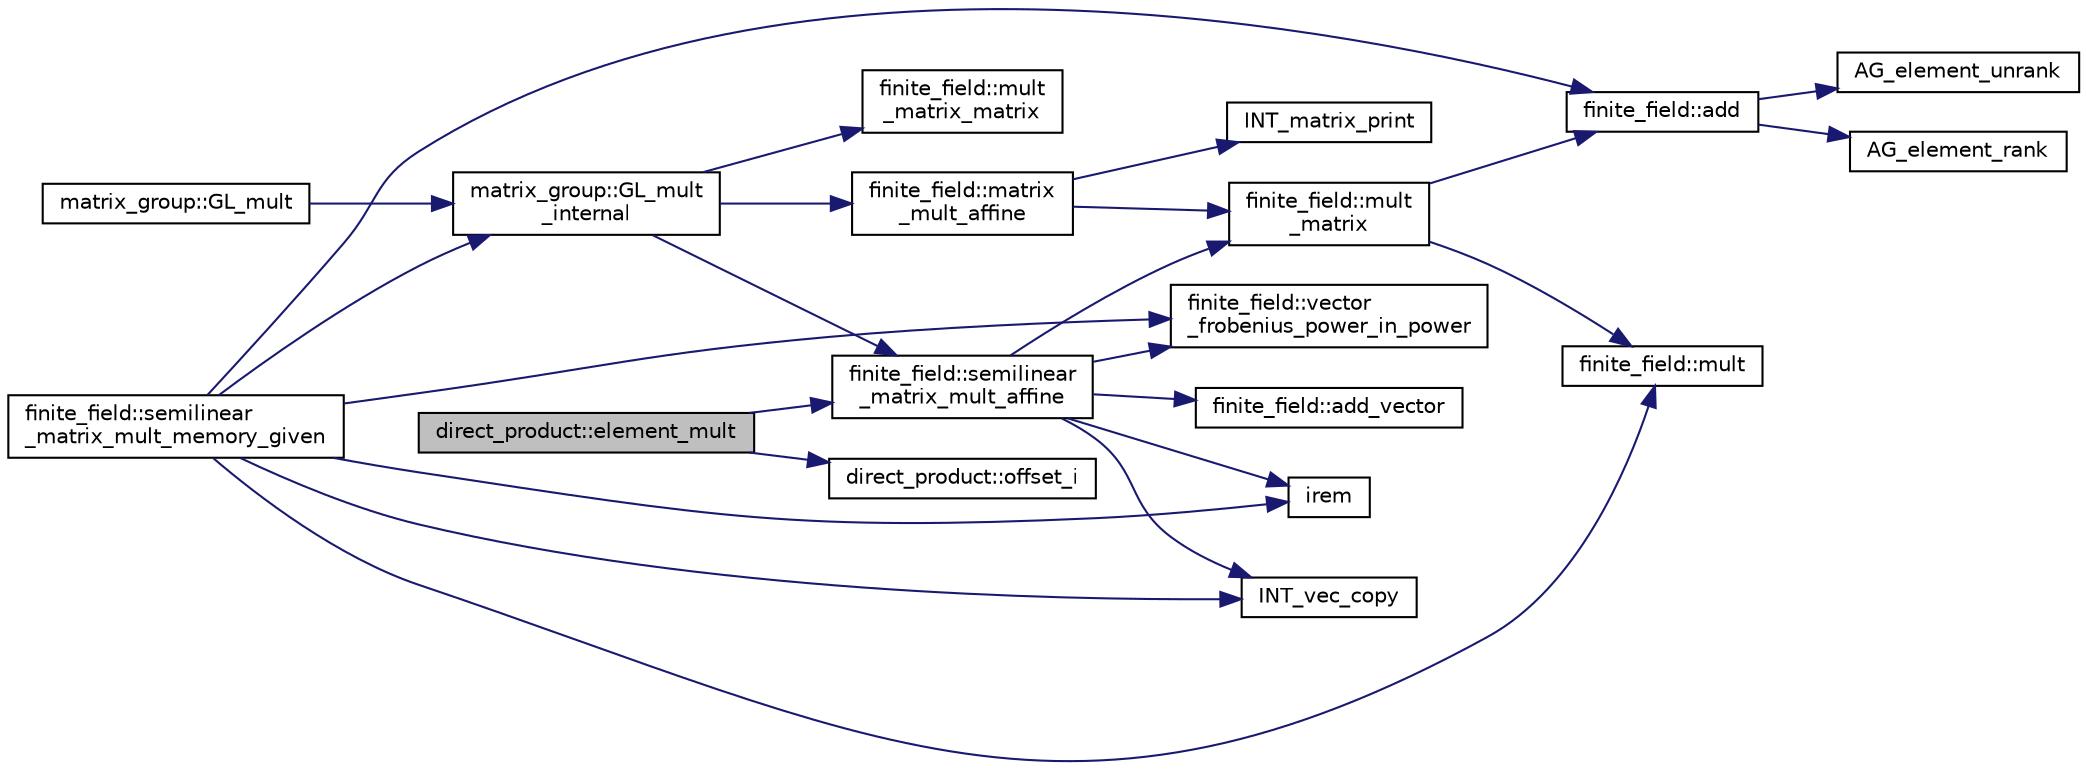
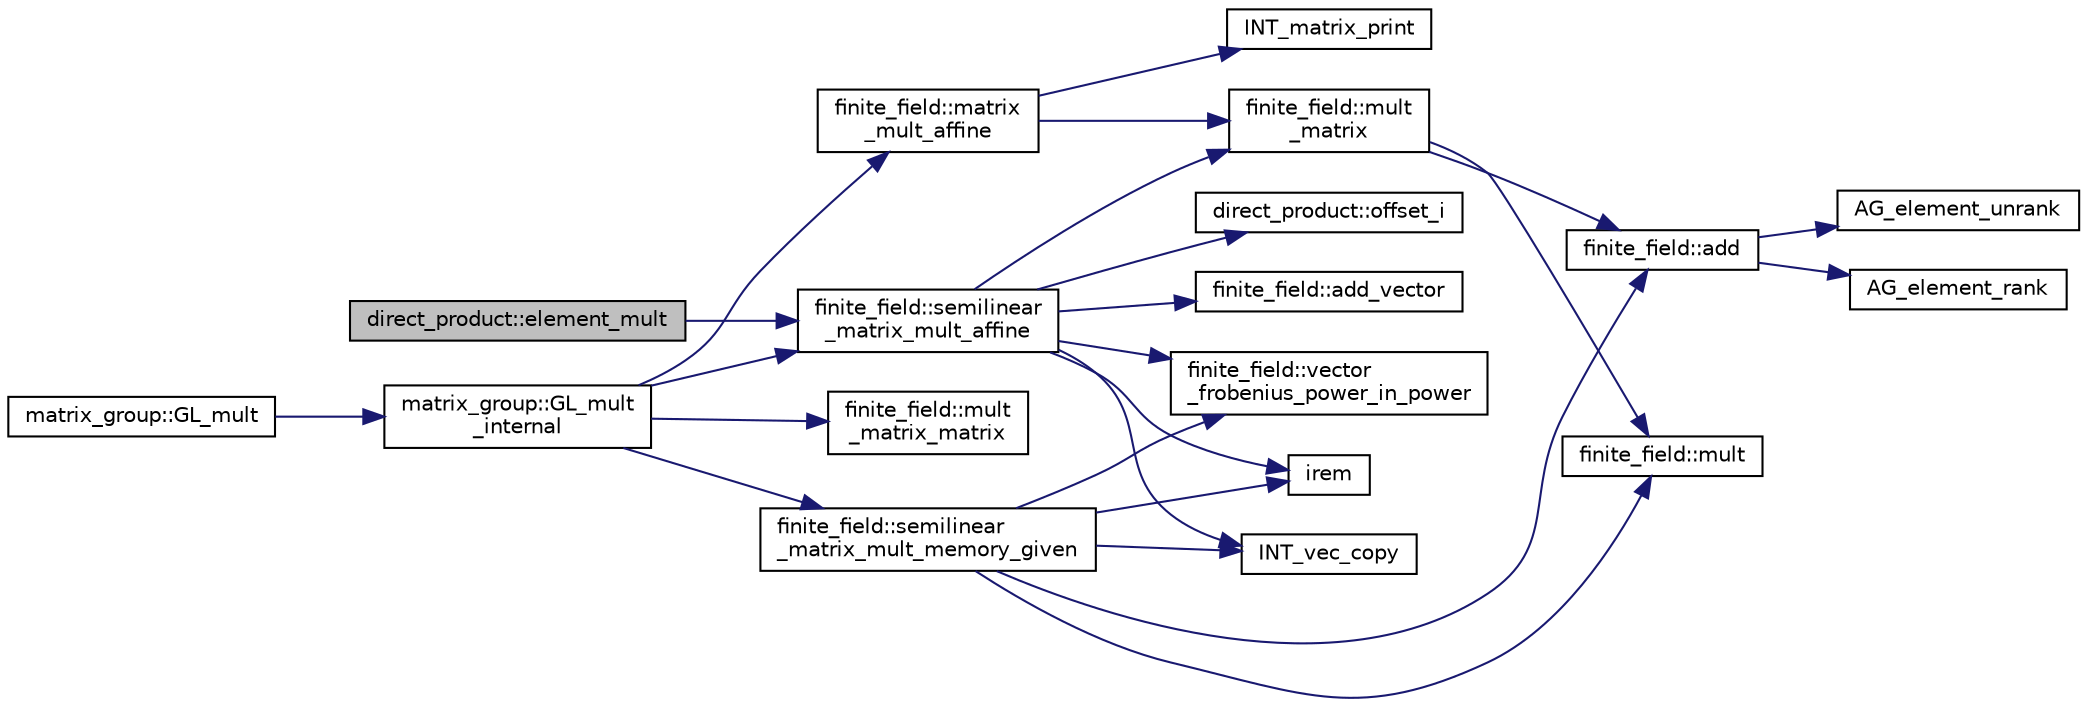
(340, 311) -> (713, 475)
(779, 456) -> (1132, 263)
